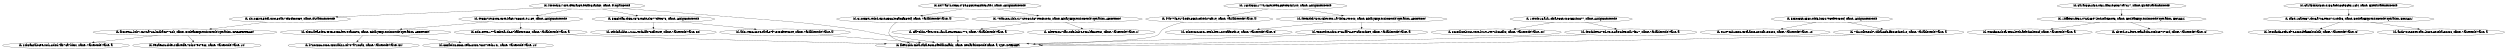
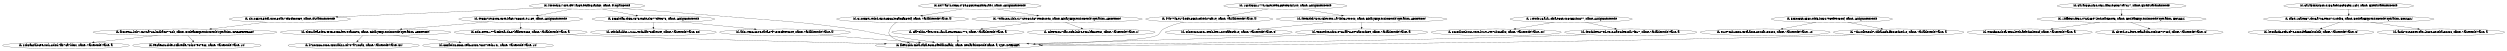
(587, 6) -> (587, 6)
